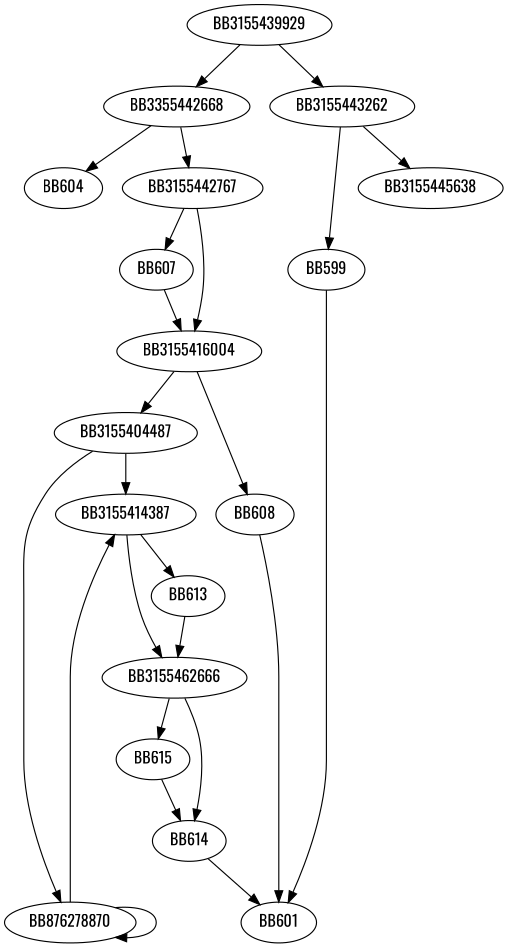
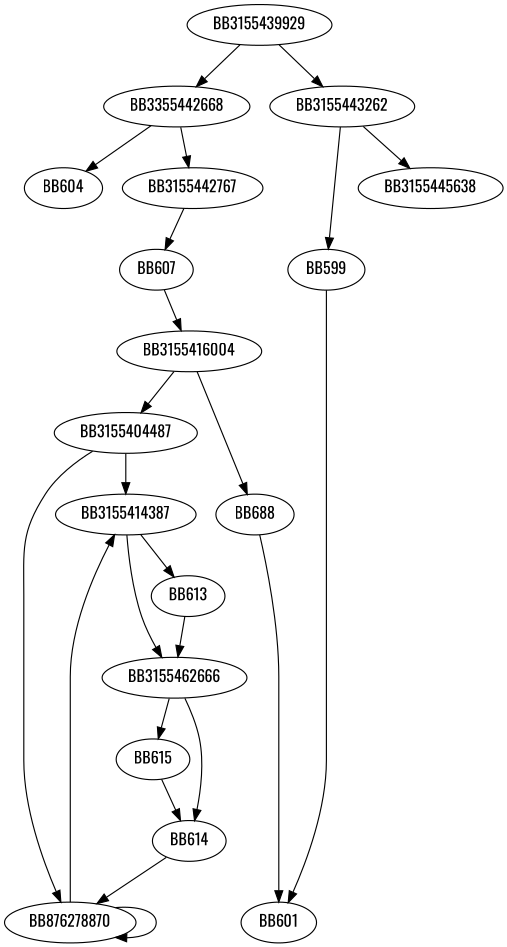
(204, 264) -> none
(255, 515) -> (255, 515)
(230, 878) -> (136, 877)
